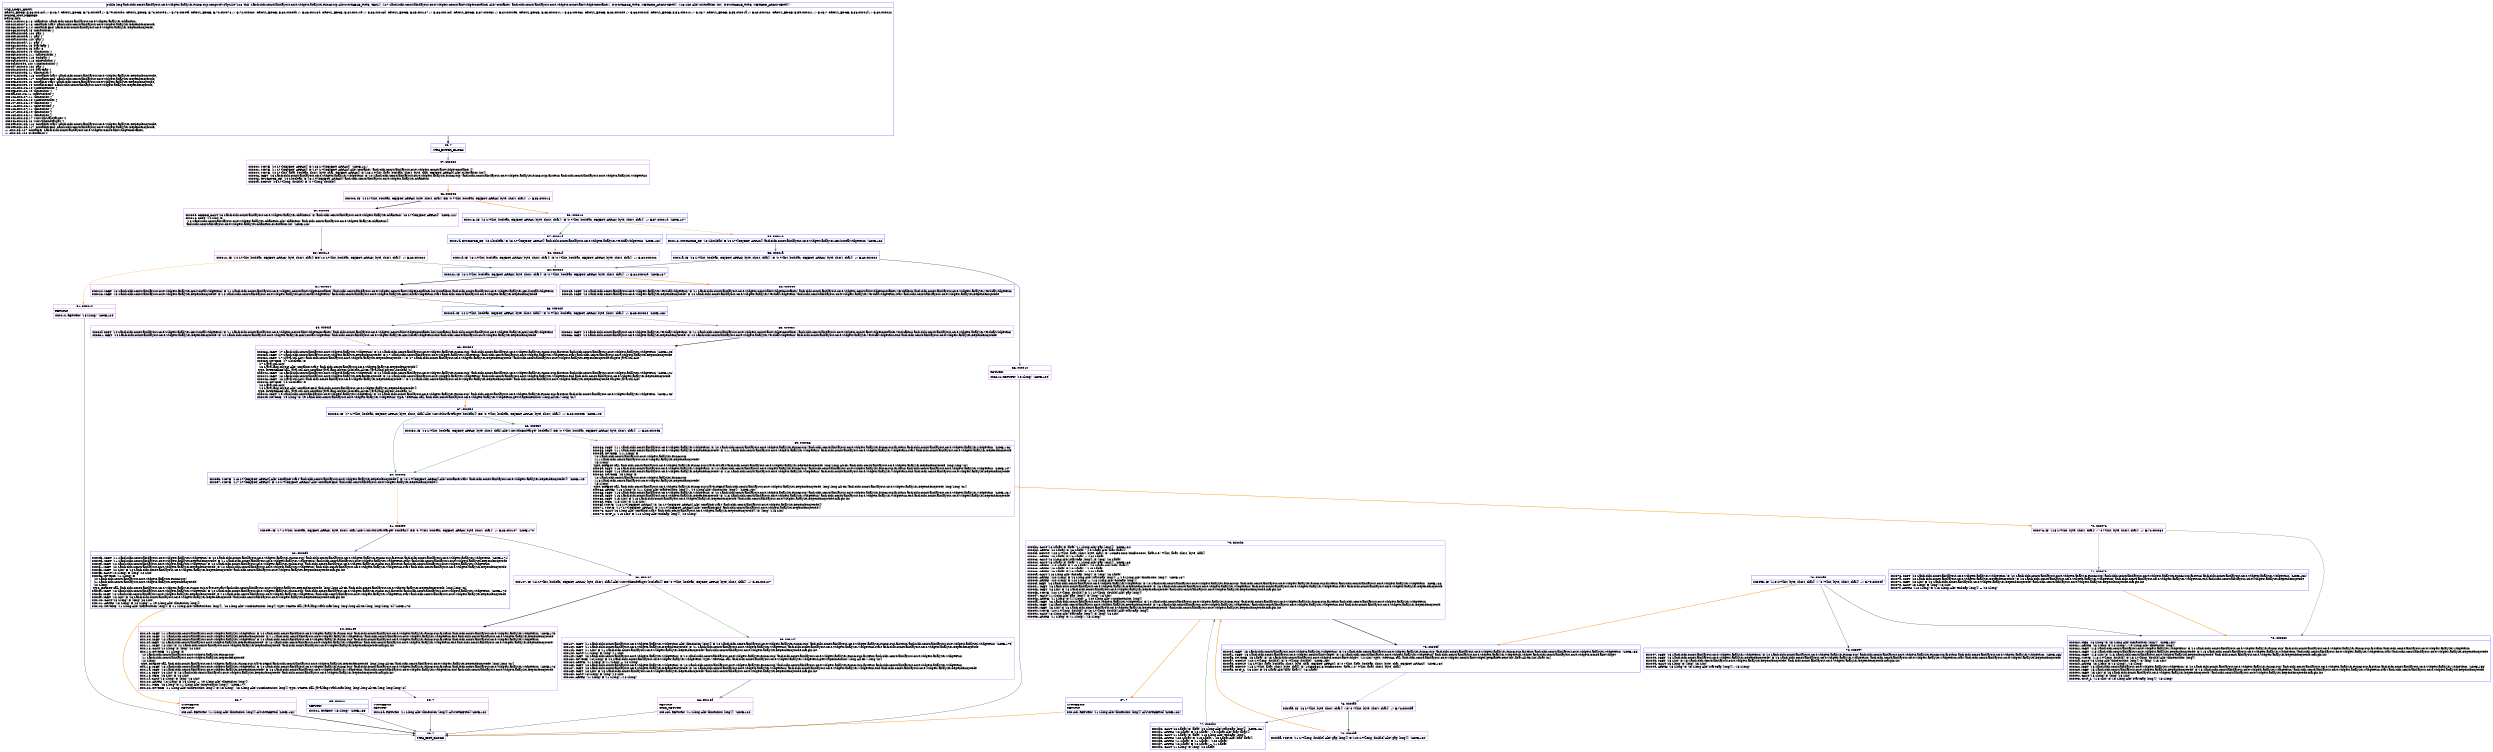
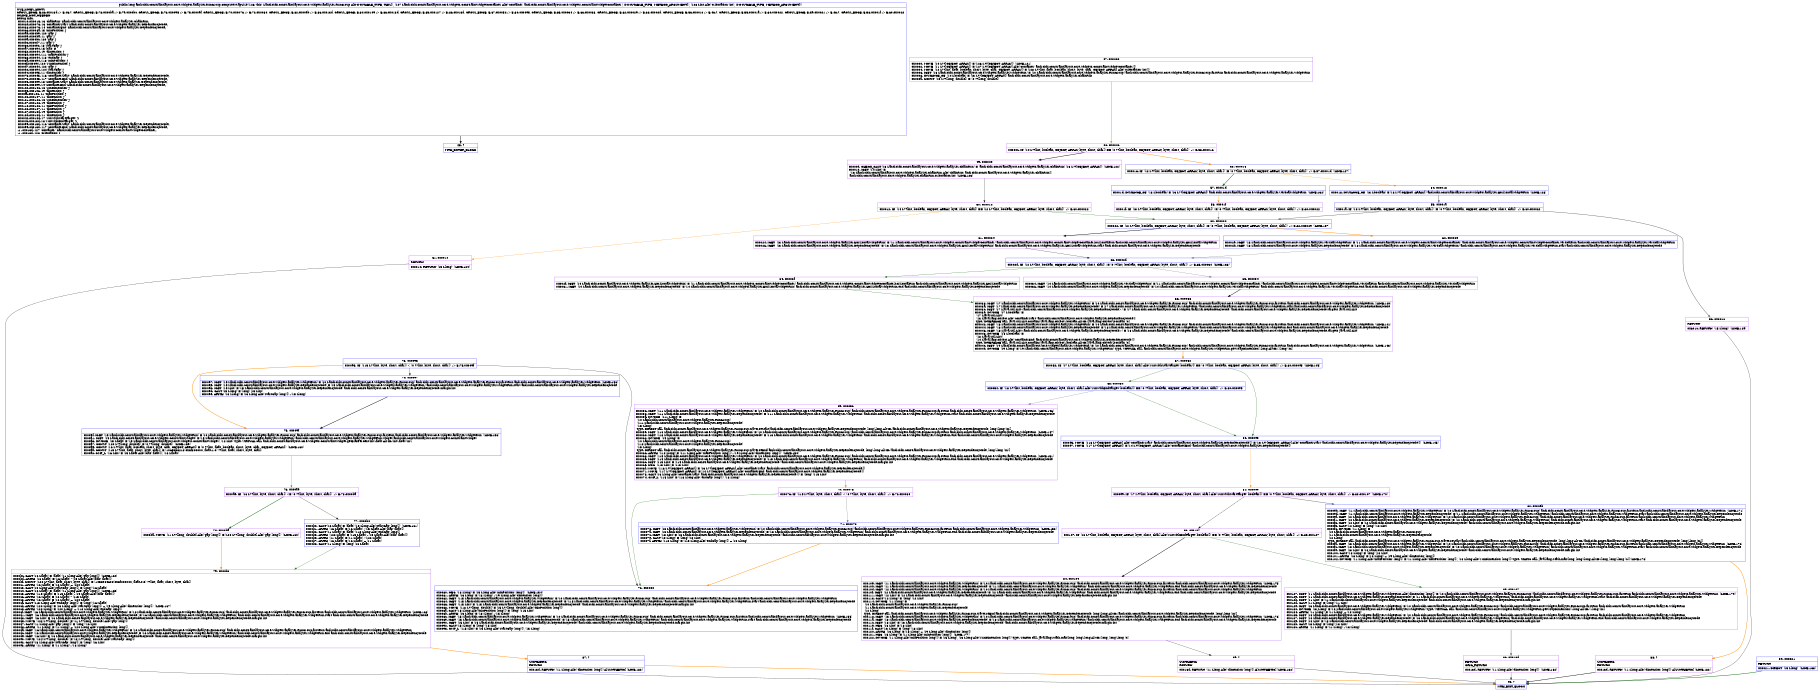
(448, 155) -> none
(566, 228) -> (1229, 179)
(1364, 632) -> (355, 412)
(387, 722) -> (1681, 678)
